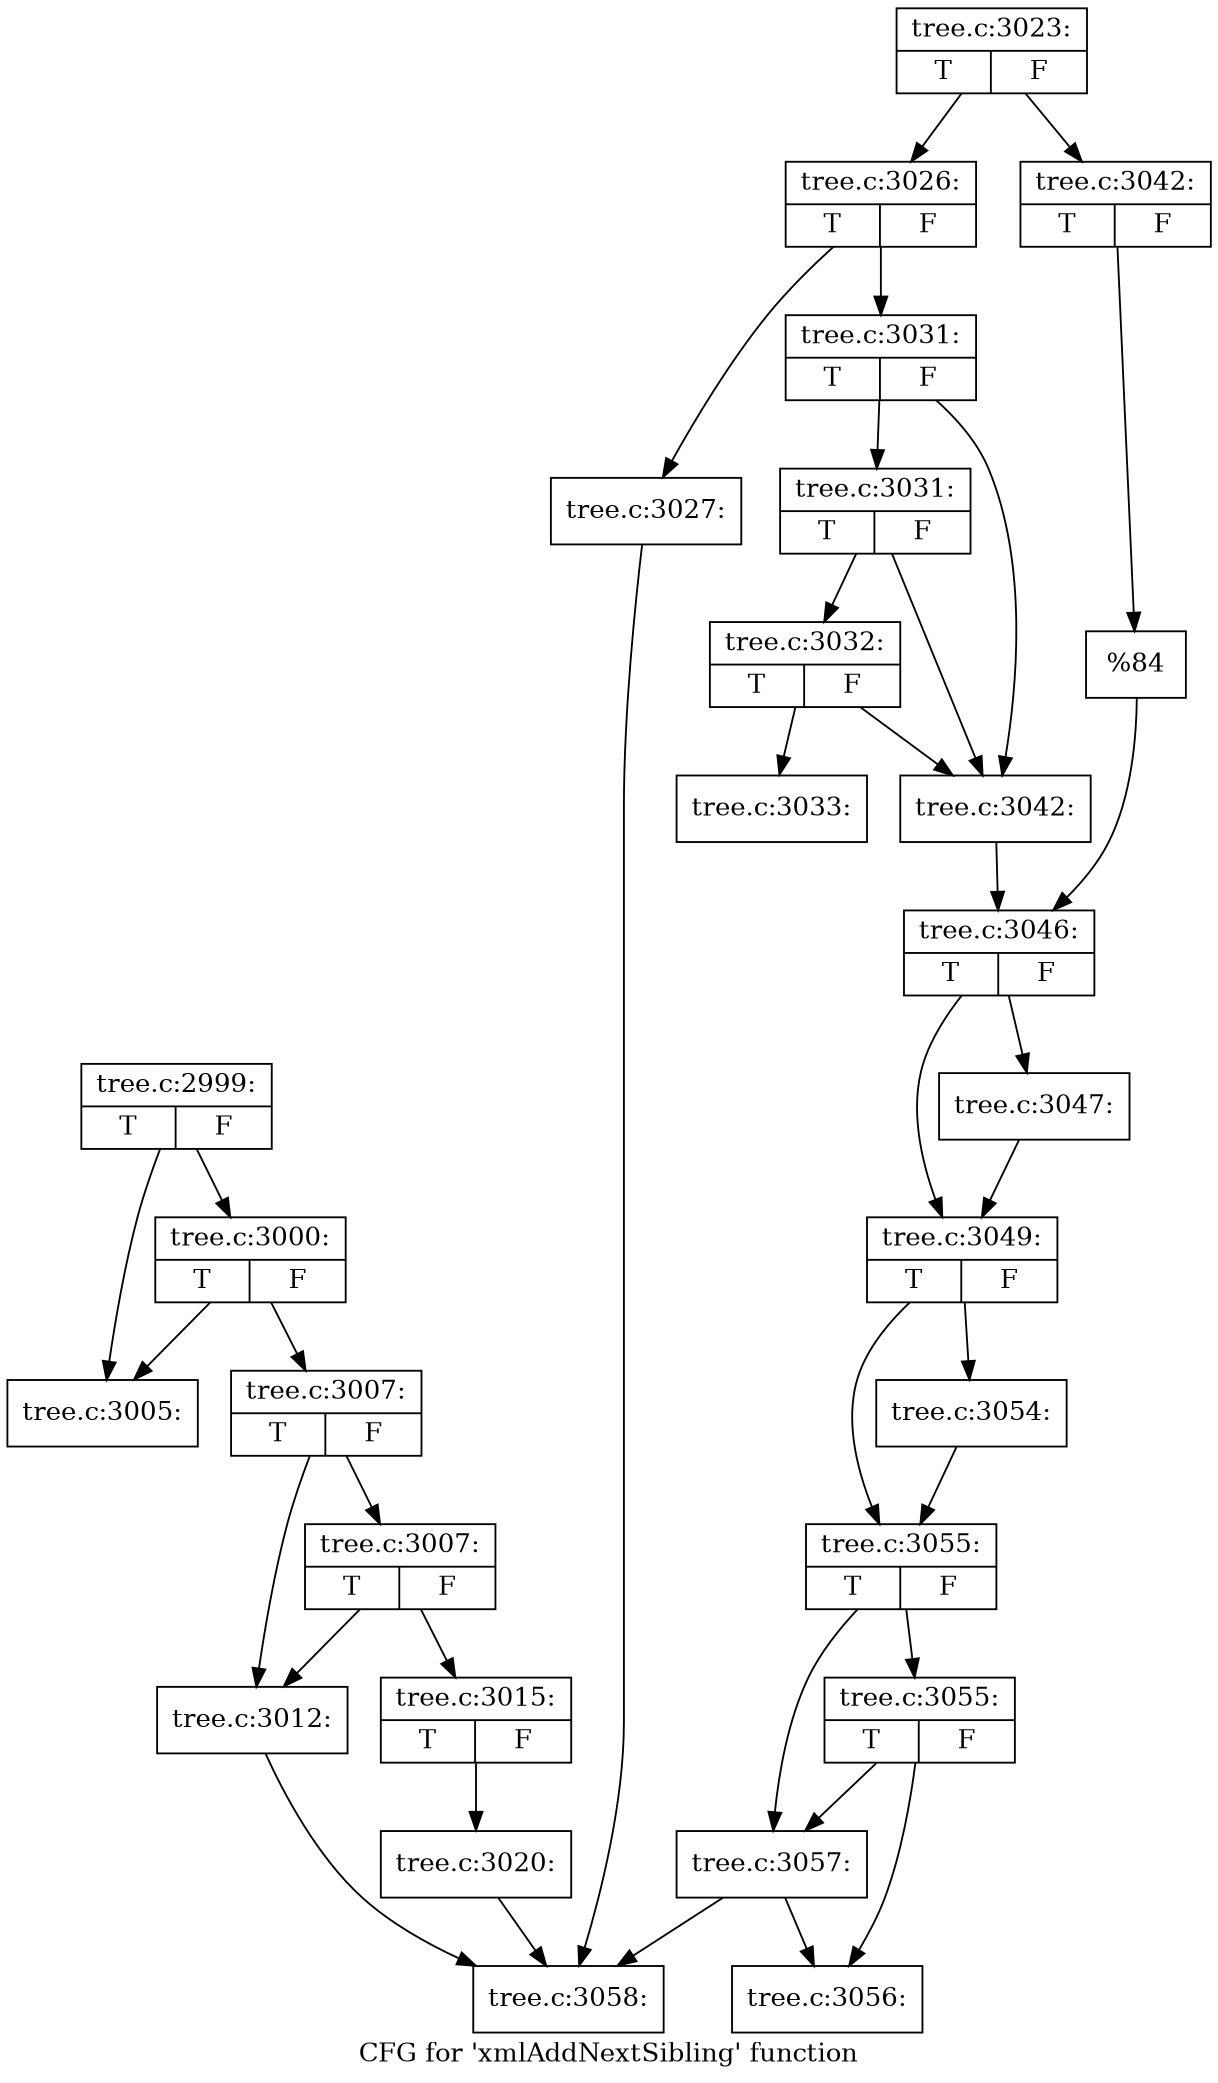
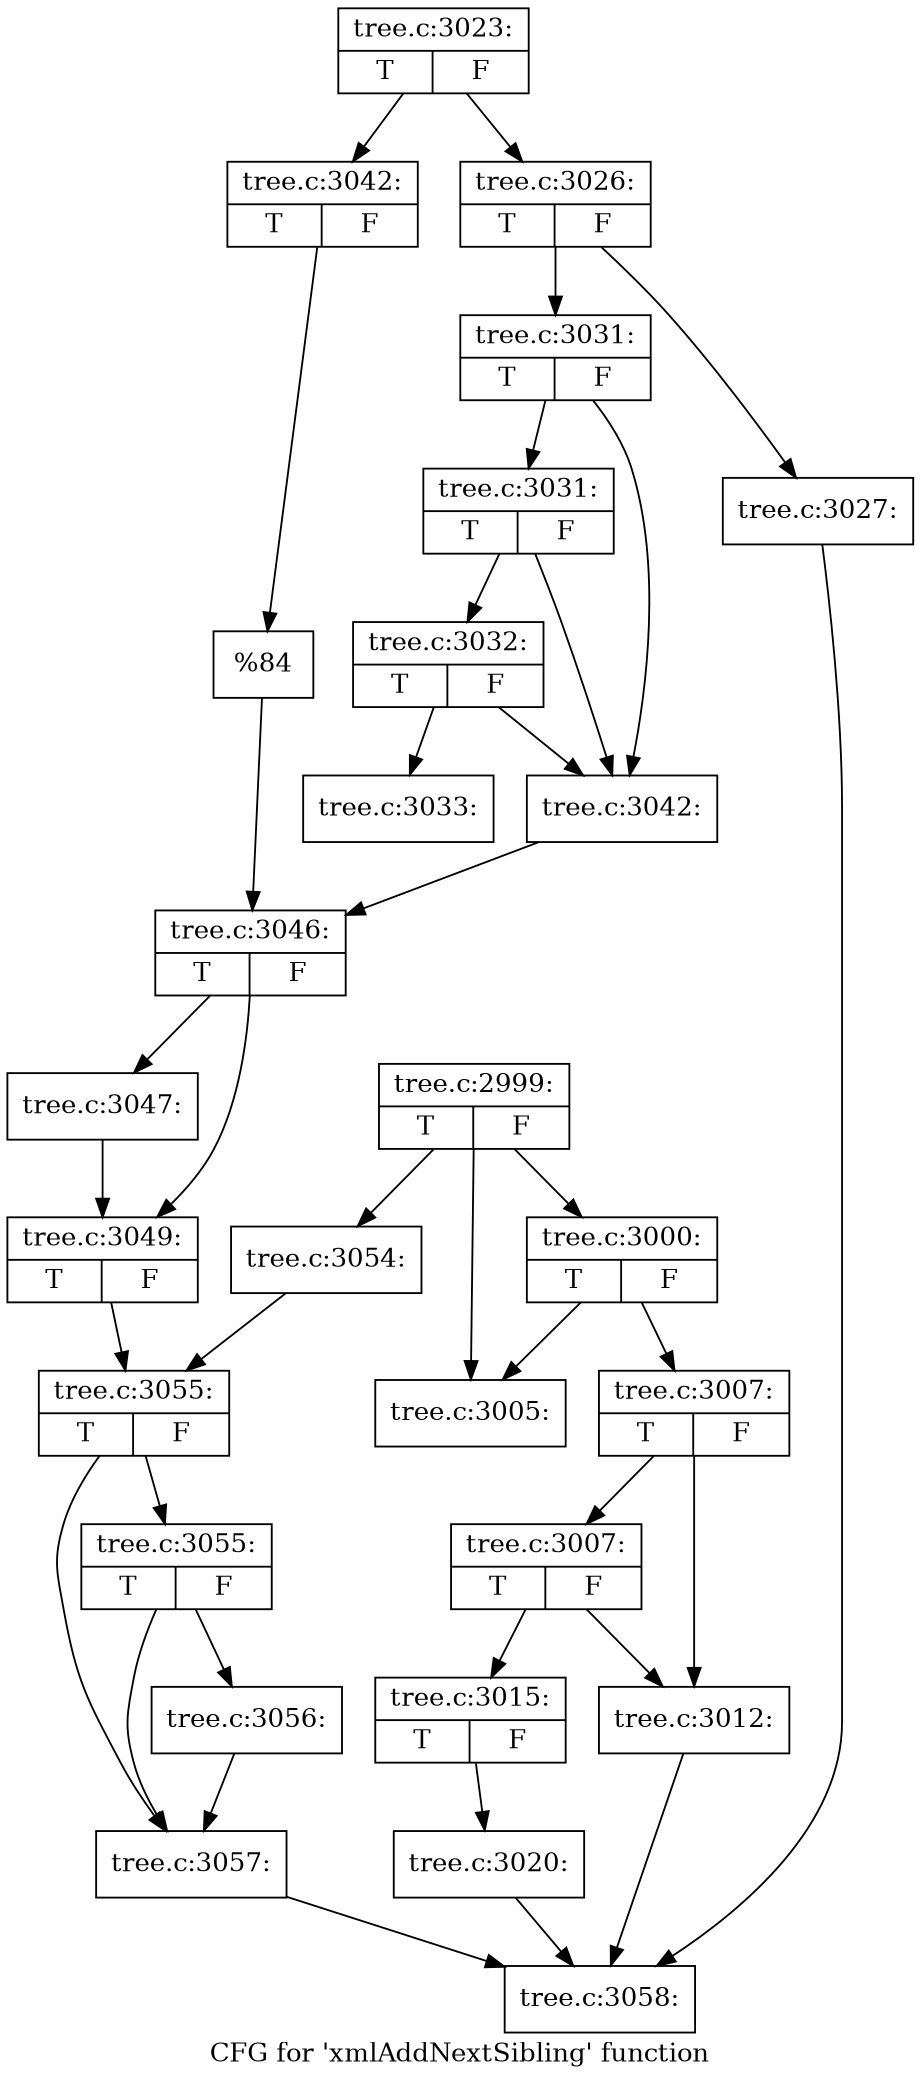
(967, 1332) -> (402, 1181)
(796, 1923) -> (222, 1784)
